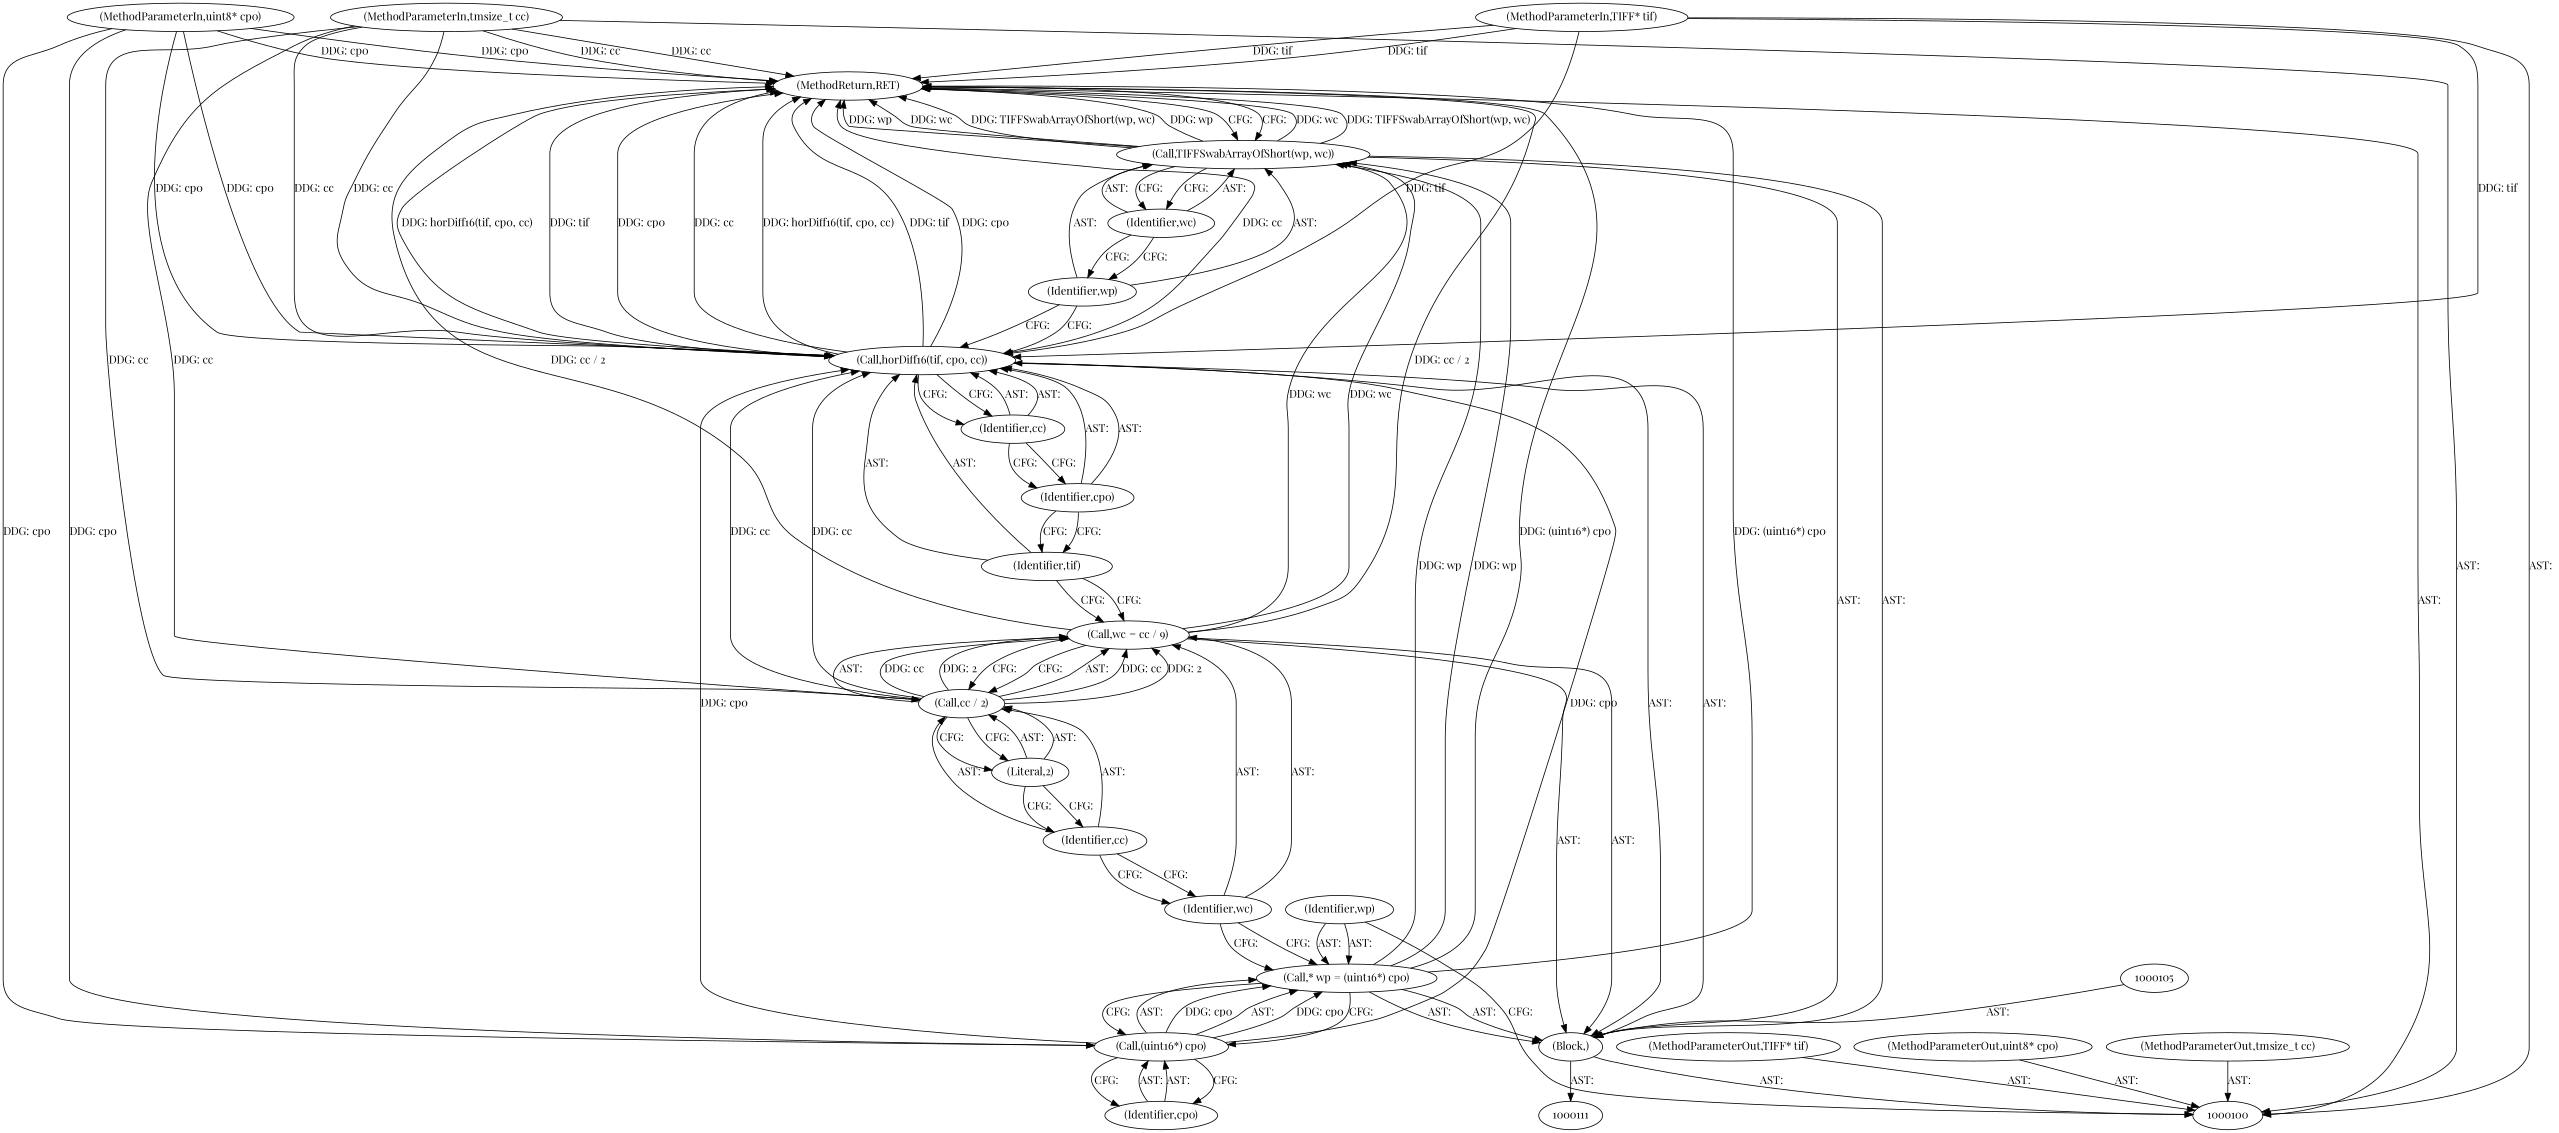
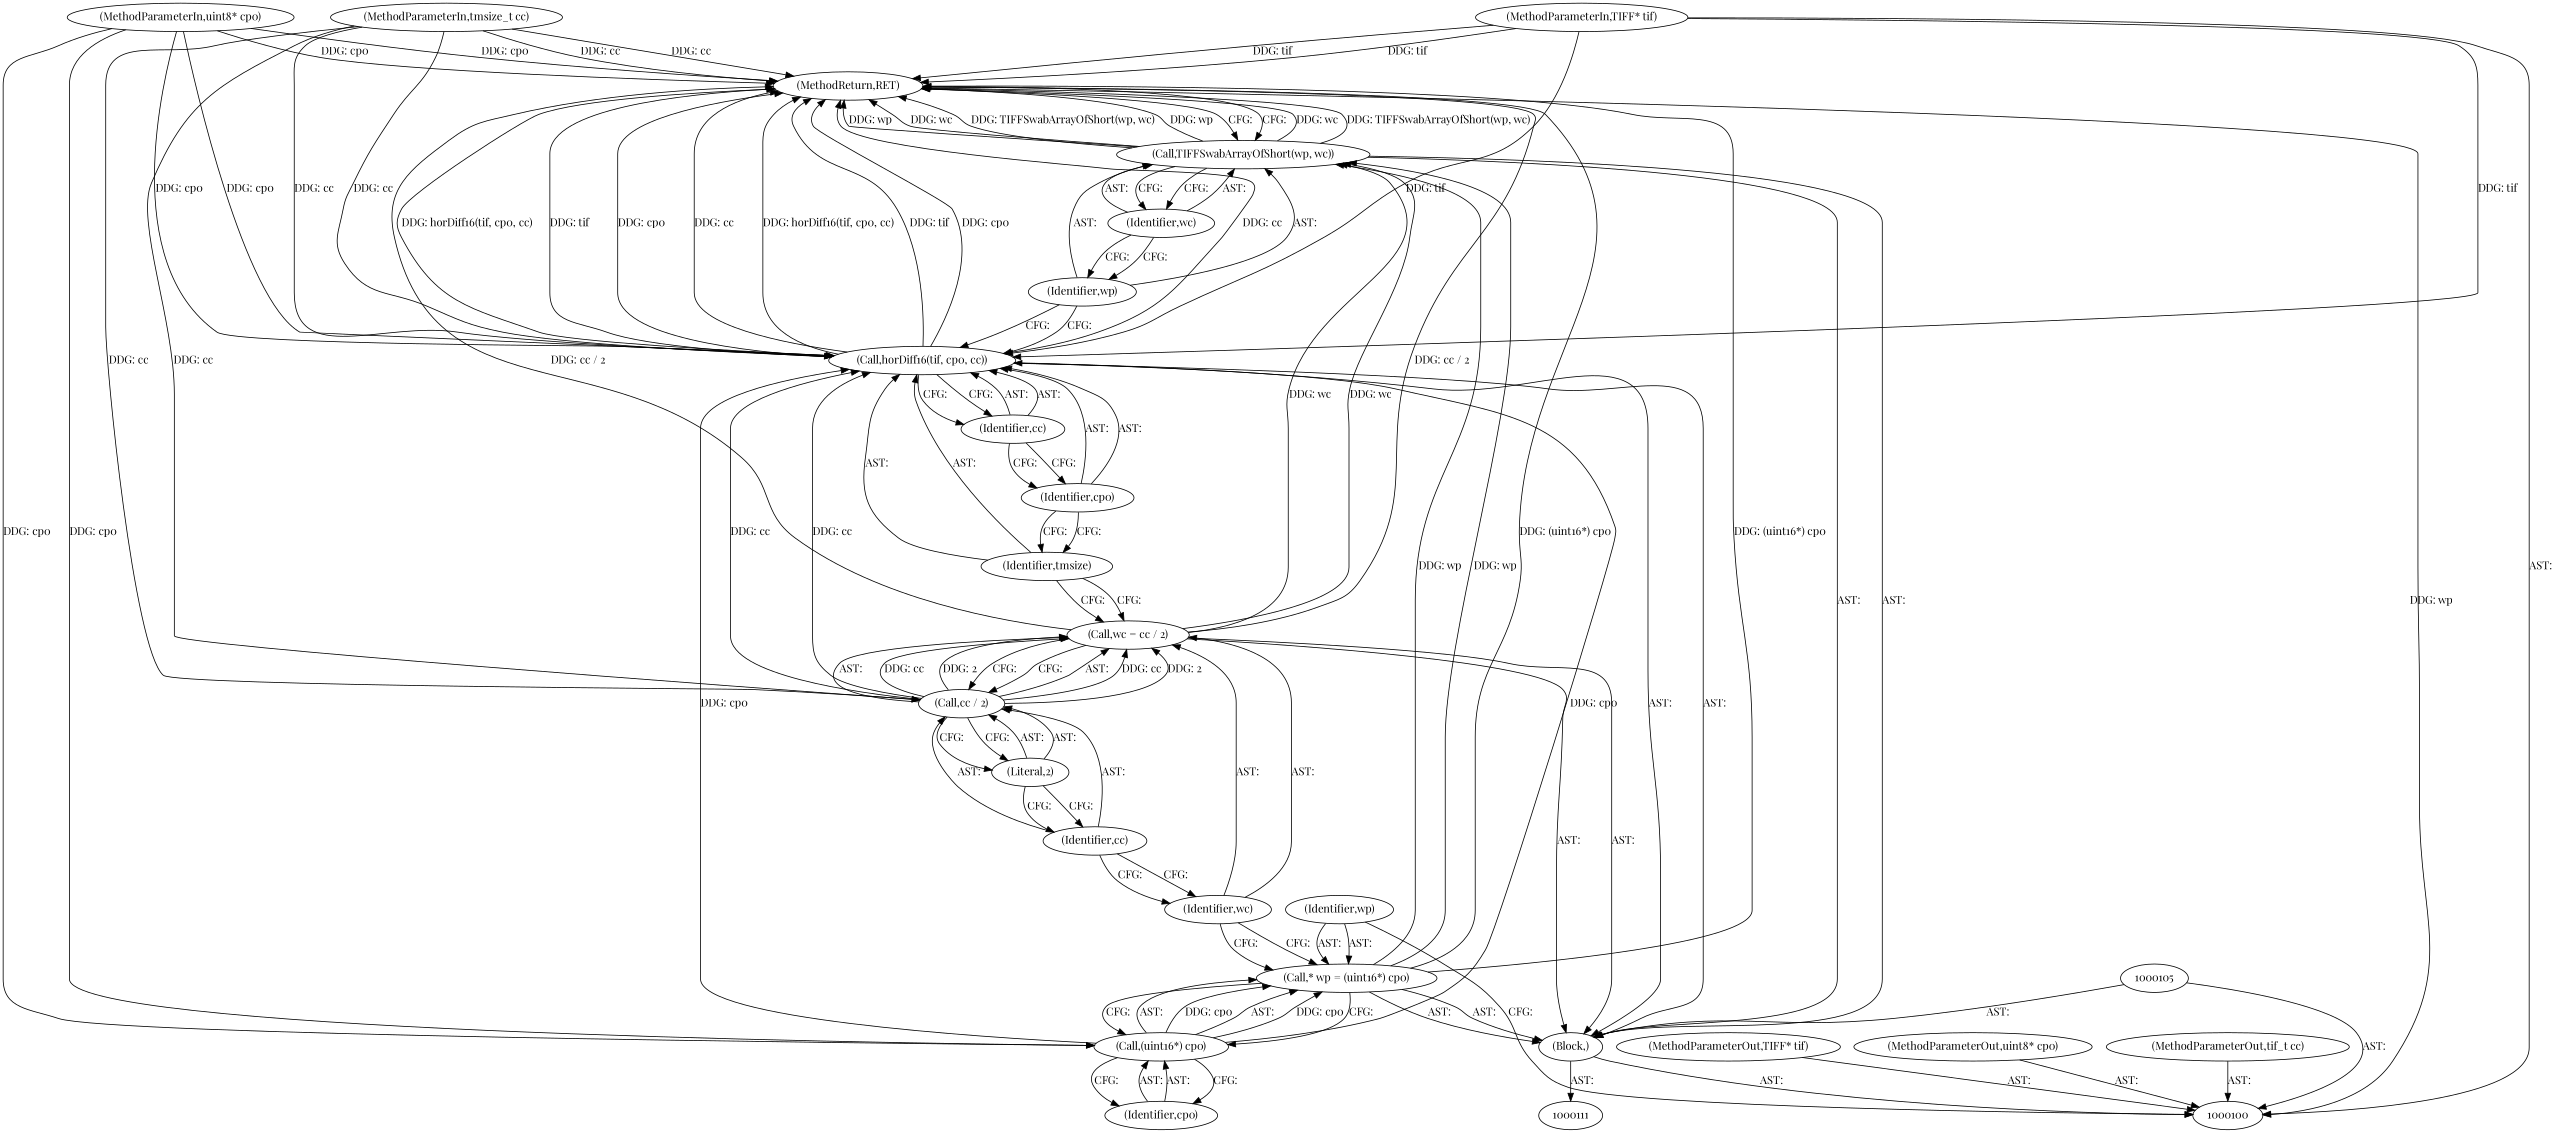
(2088, 61) -> (2339, 1020)
(1047, 566) -> (1047, 566)
(2431, 601) -> (2431, 601)
(1128, 635) -> (1128, 635)
(2228, 1047) -> (2228, 1047)
